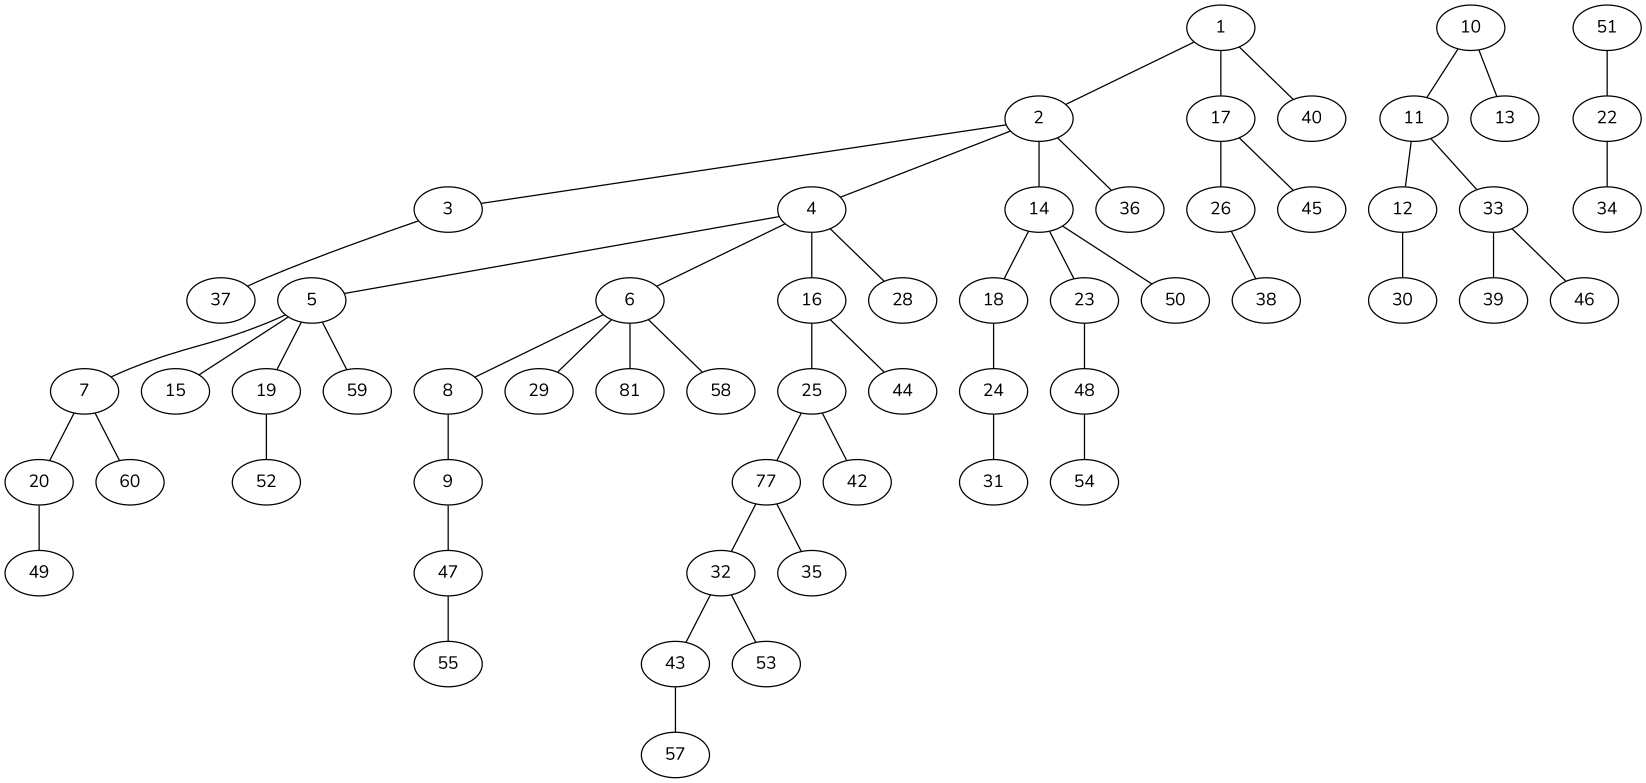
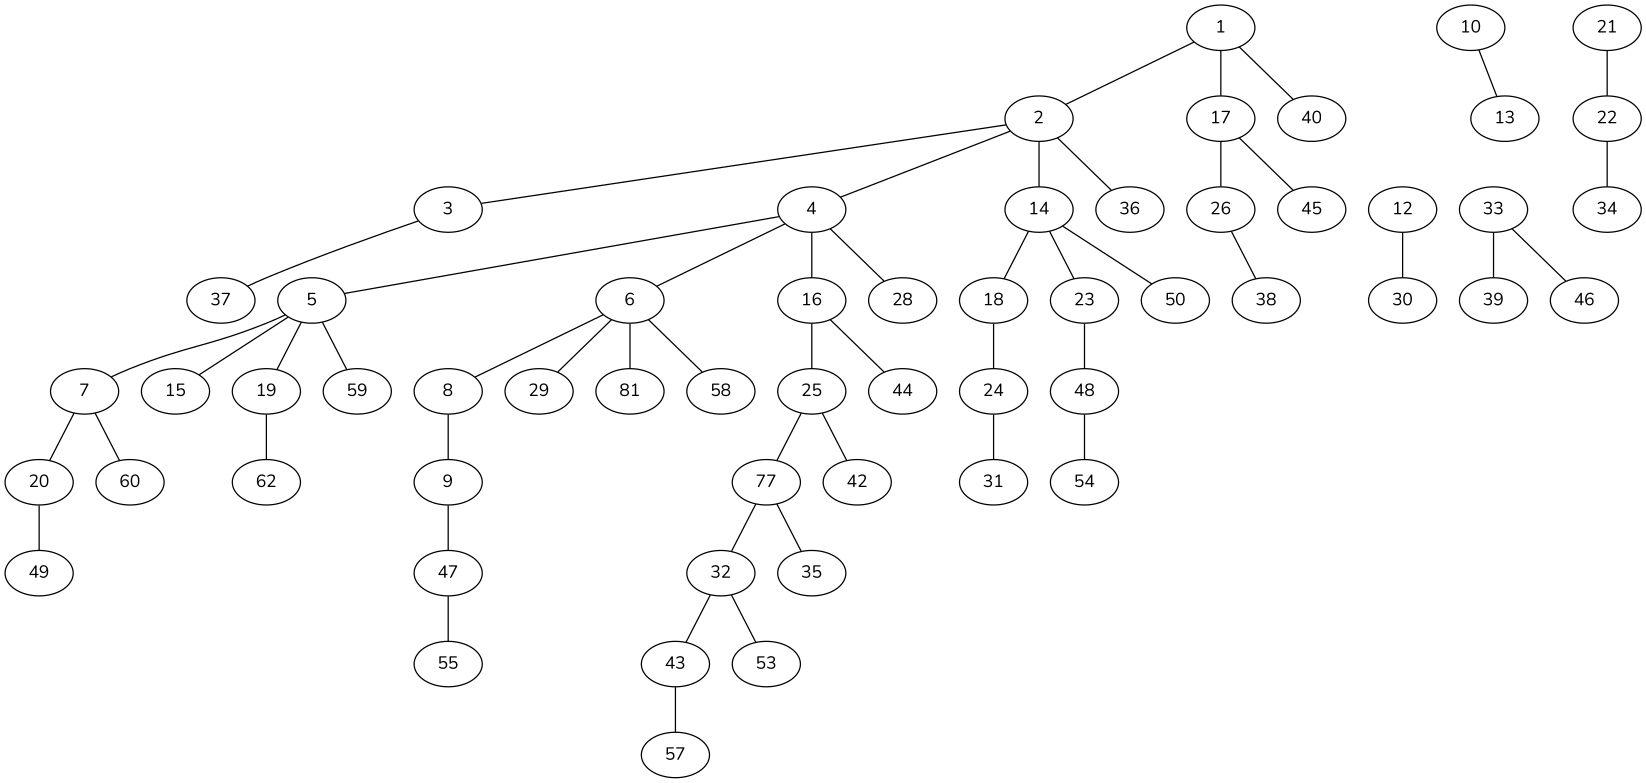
(1607, 28) -> (1607, 28)
(1414, 119) -> none
(266, 482) -> (266, 482)
